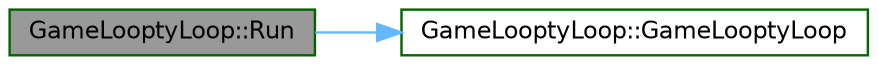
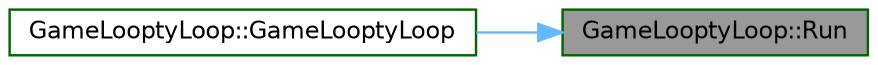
(346, 32) -> (507, 32)
